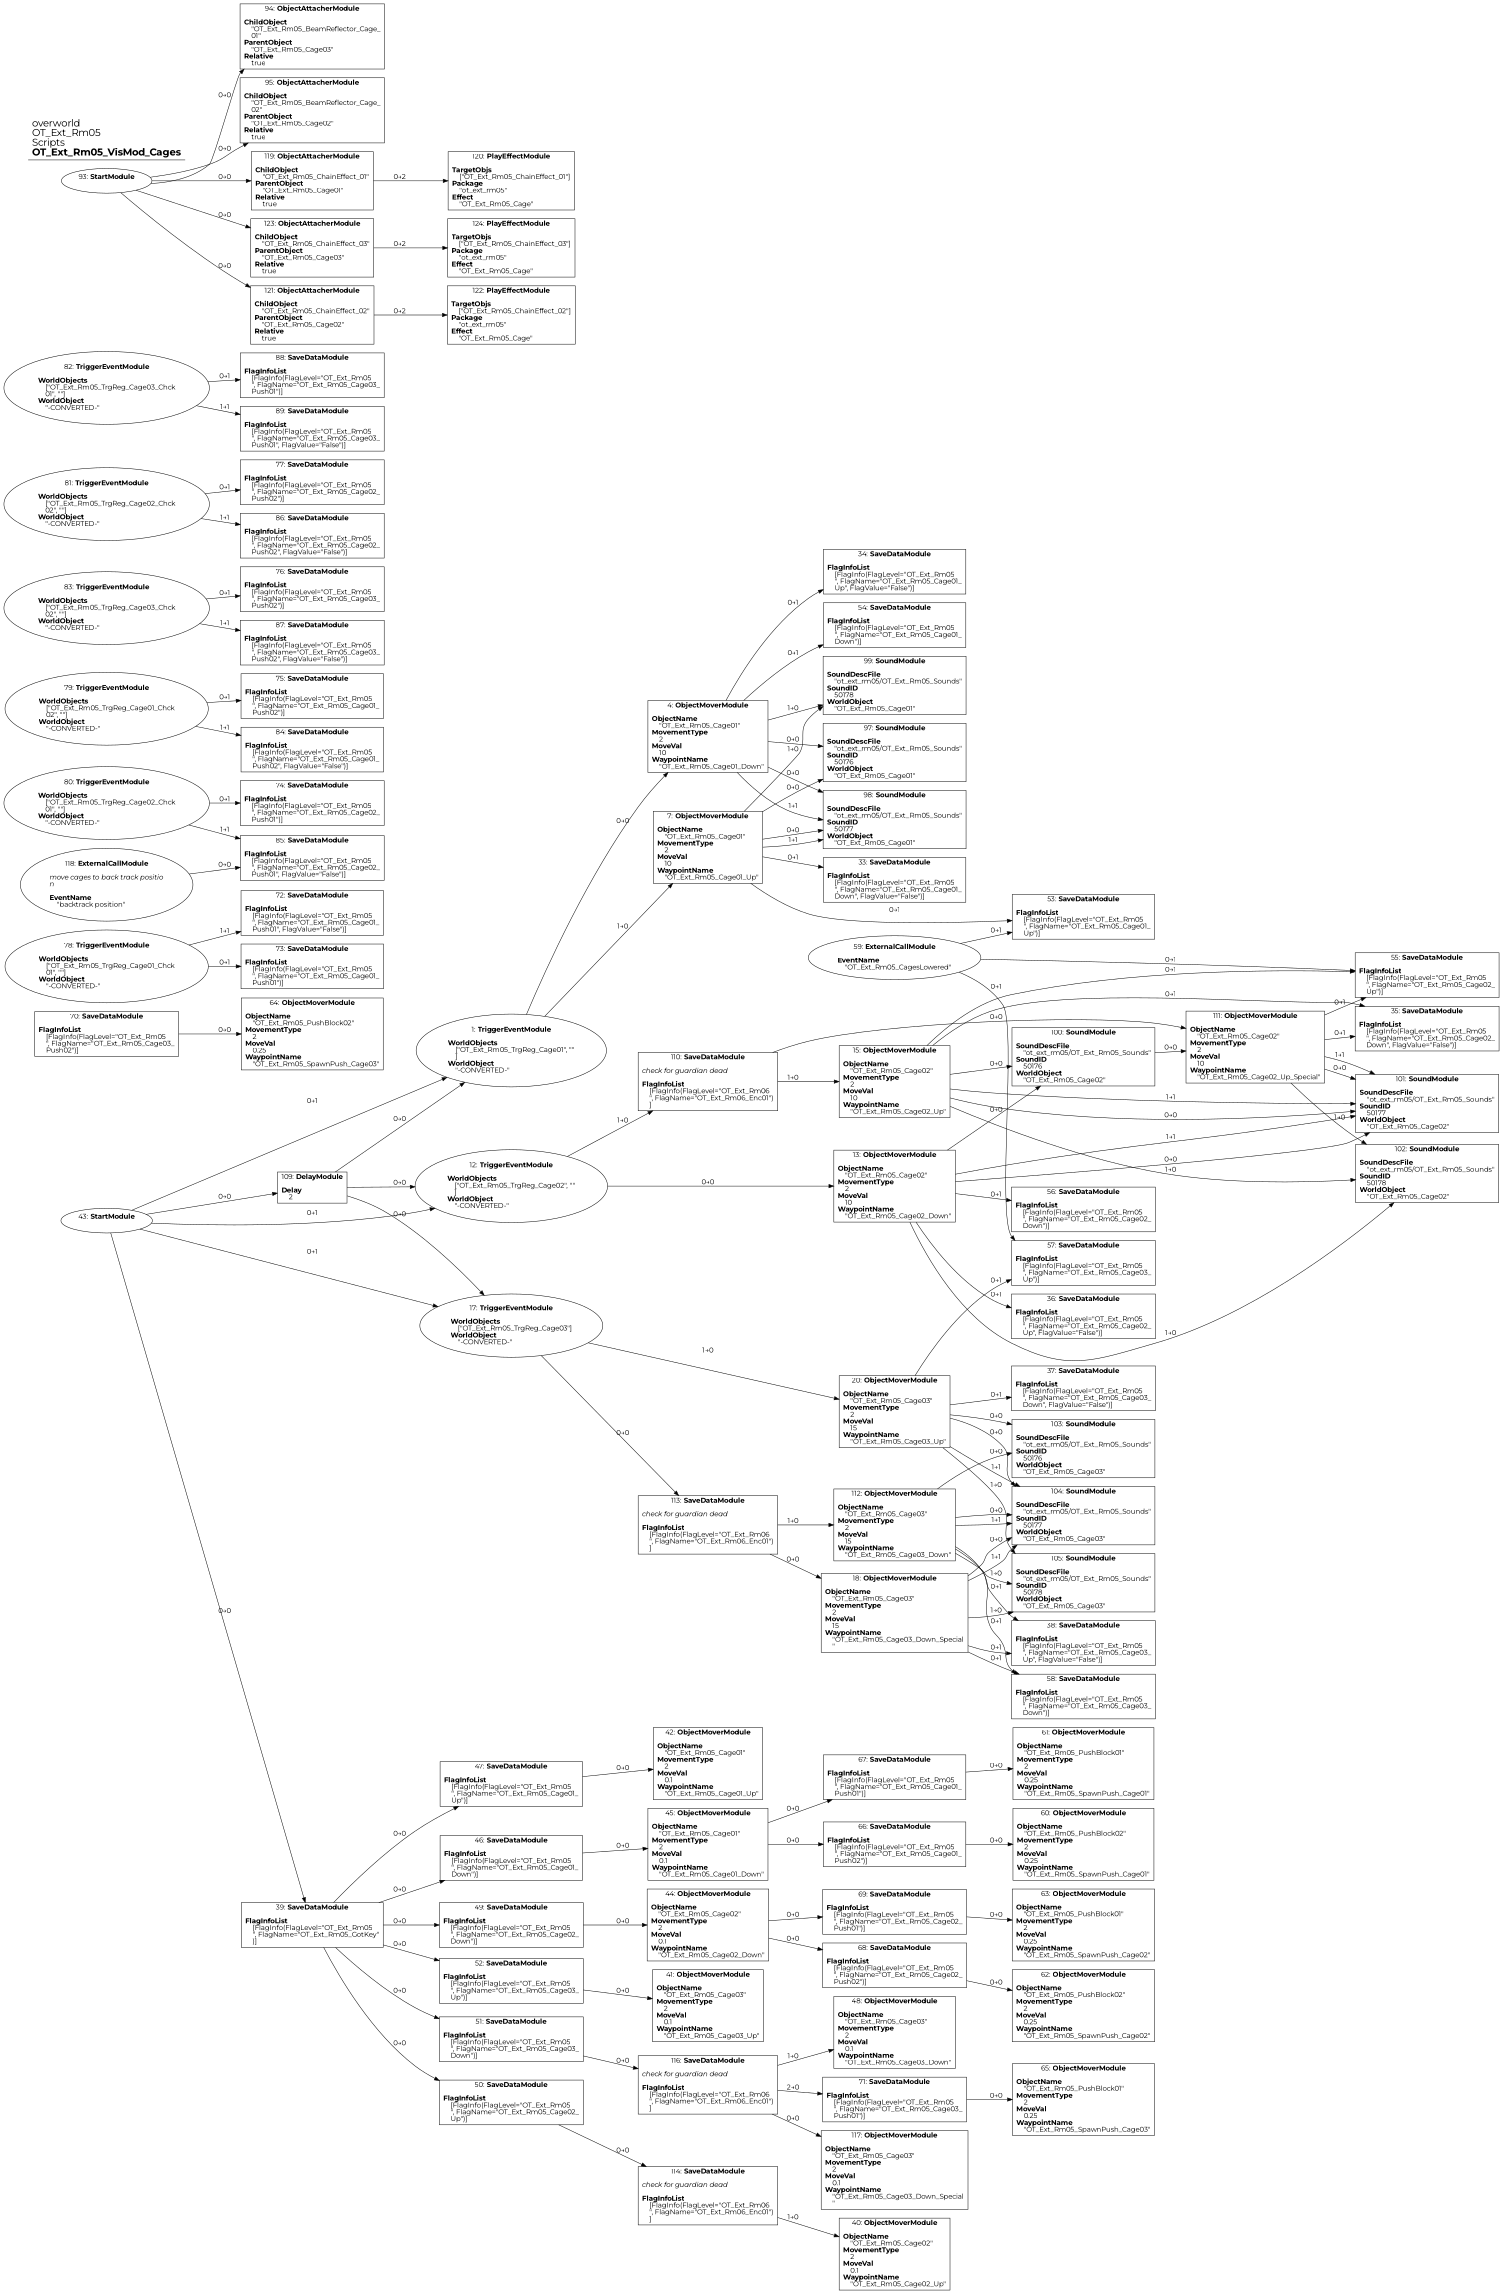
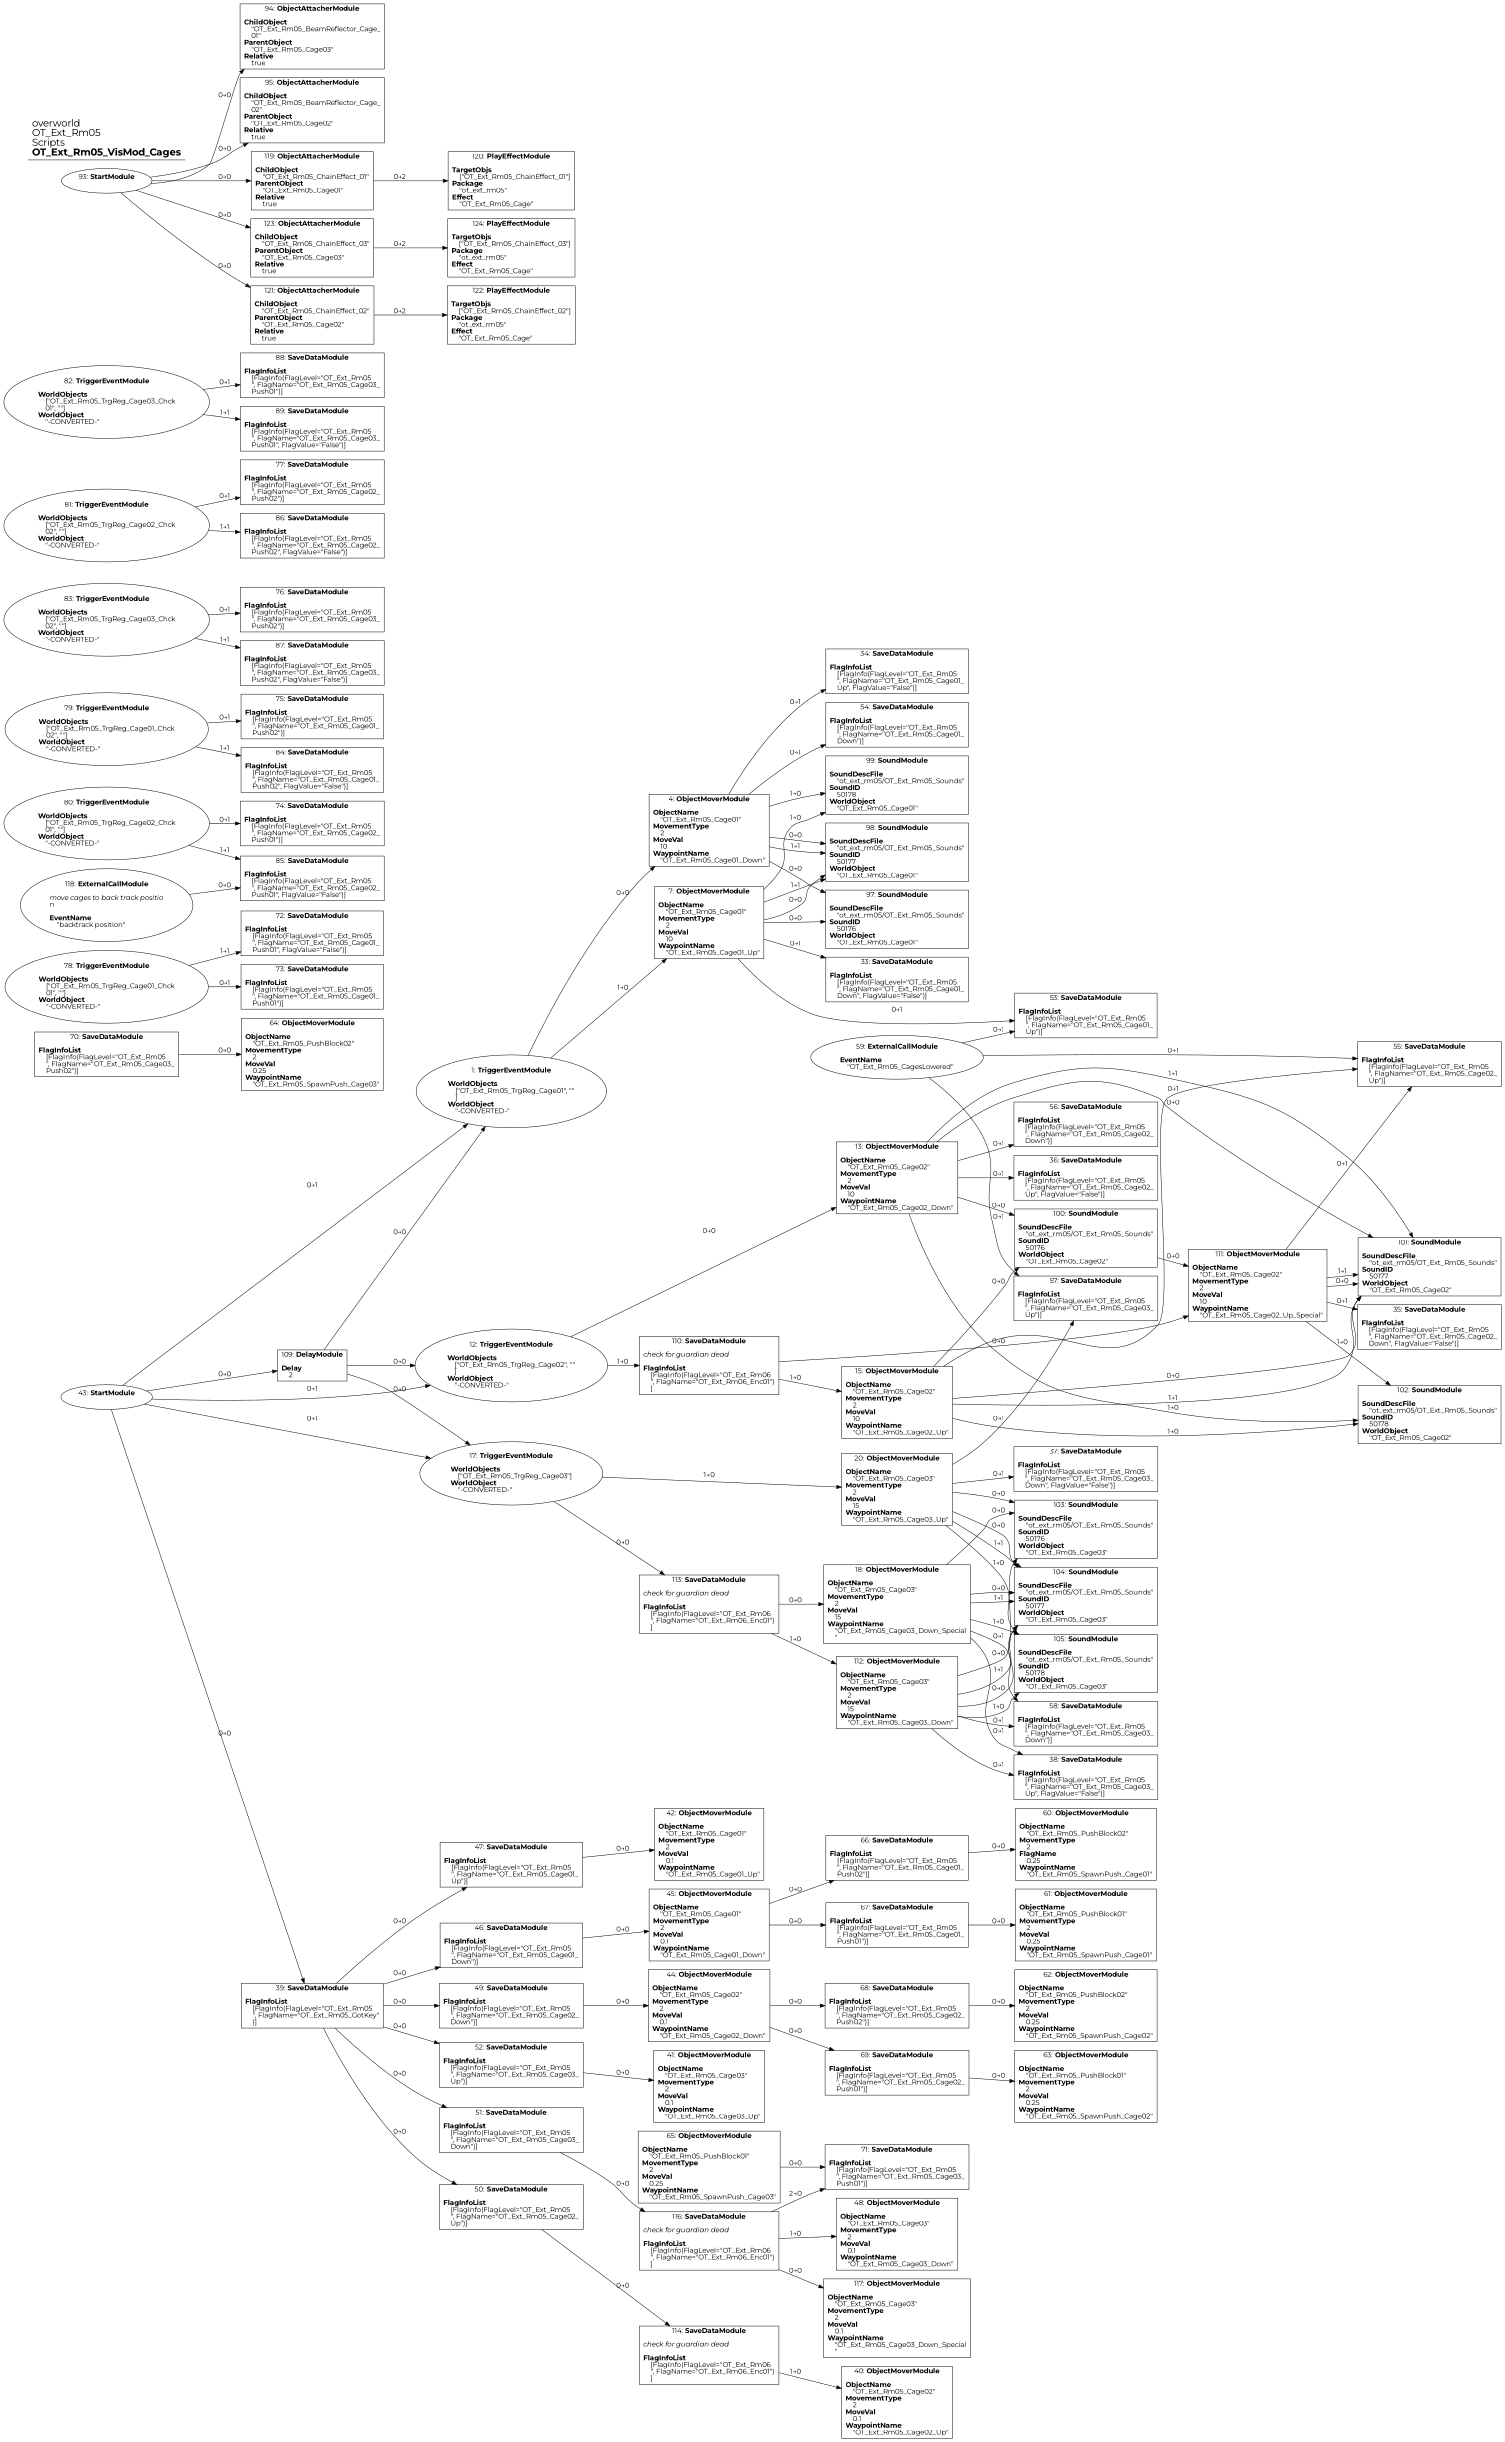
(1141, 998) -> none
none -> (974, 1539)
(1032, 1854) -> (1038, 1854)
(987, 2100) -> (800, 2167)
